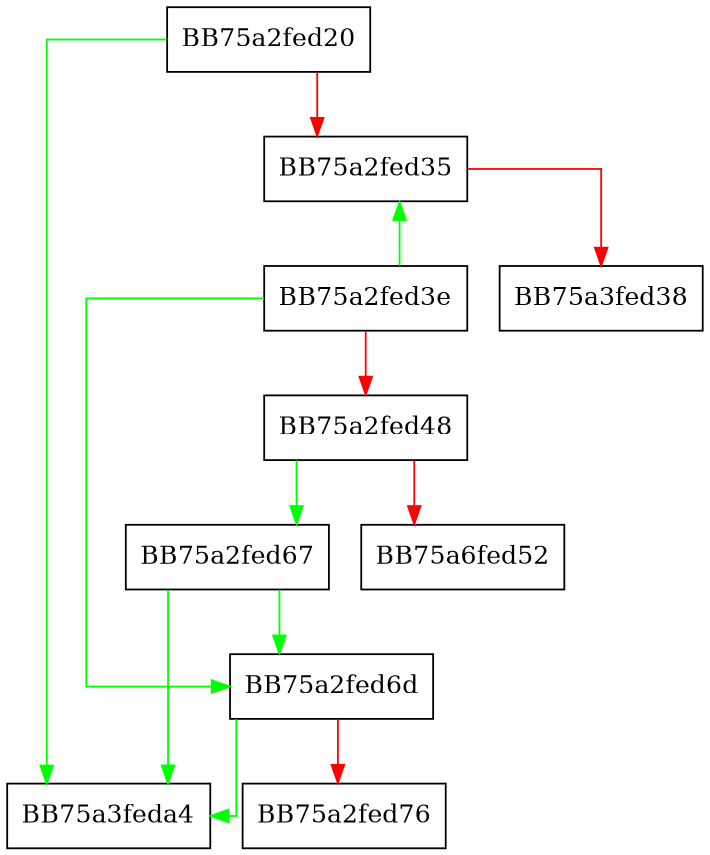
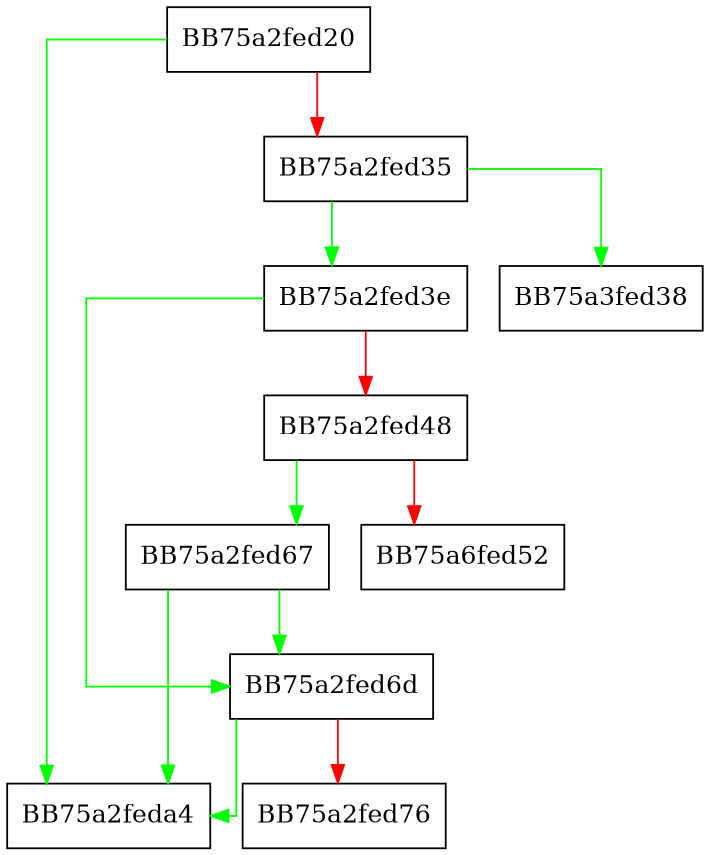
(574, 169) -> (574, 169)
(400, 243) -> (332, 224)
(109, 816) -> (109, 816)
